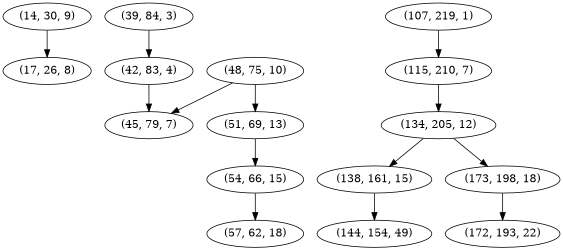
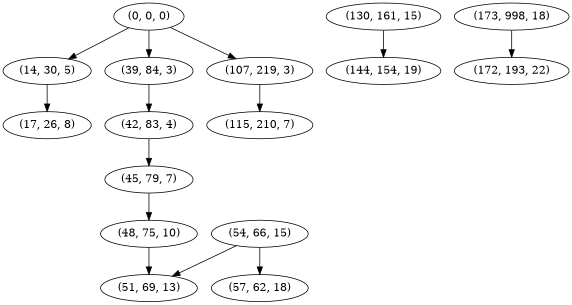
(47, 17) -> (47, 71)
none -> (149, 17)
(439, 17) -> (260, 71)
(205, 96) -> (149, 203)
(439, 125) -> none
(255, 149) -> (208, 259)
(374, 179) -> (383, 17)
(503, 179) -> (512, 17)
(374, 234) -> (383, 71)
